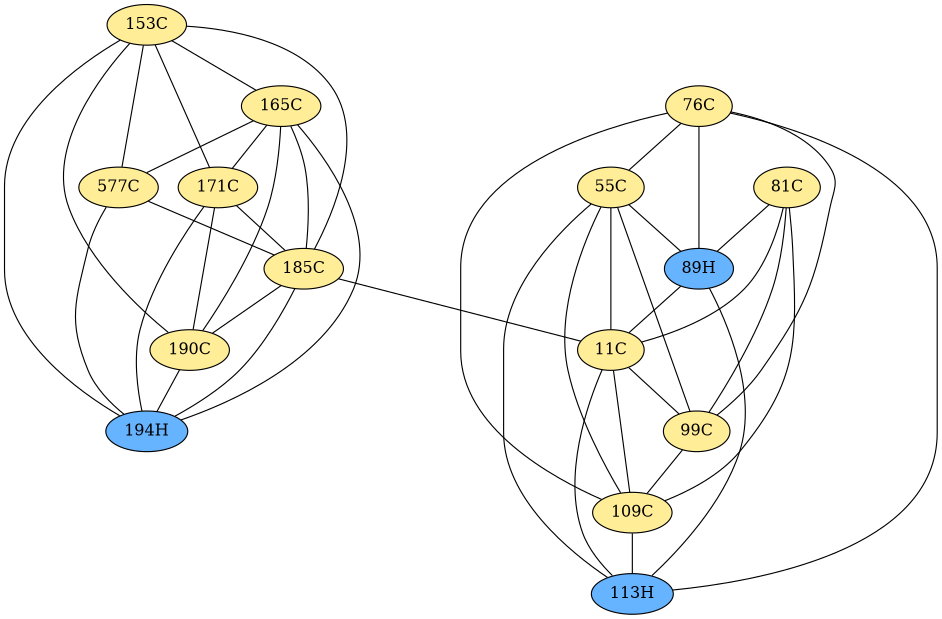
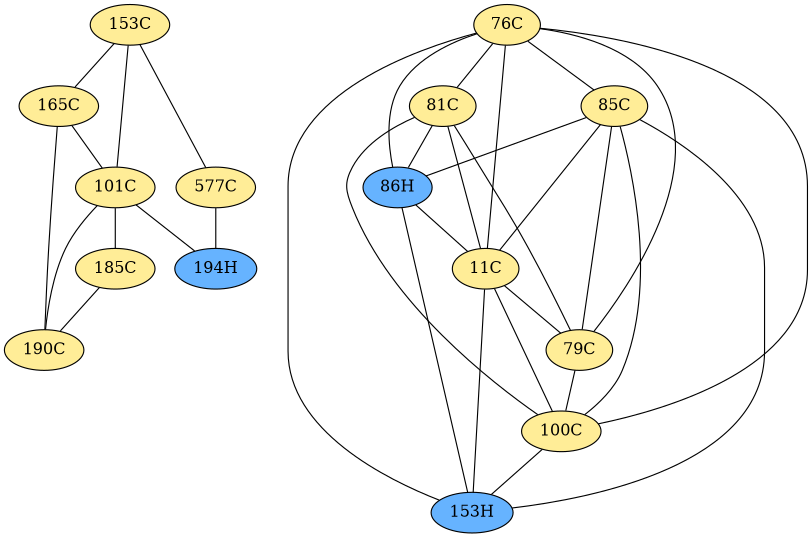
none -> (475, 66)
(333, 91) -> none
(208, 143) -> none
(307, 186) -> none
(218, 187) -> (115, 187)
(611, 187) -> (614, 106)
(67, 197) -> none
(5, 228) -> none
(218, 231) -> none
(699, 269) -> (398, 187)
(344, 307) -> none
(454, 308) -> (497, 142)
(246, 363) -> none
(168, 391) -> none
(697, 431) -> (579, 350)
(632, 513) -> (561, 431)
(632, 594) -> (472, 513)
